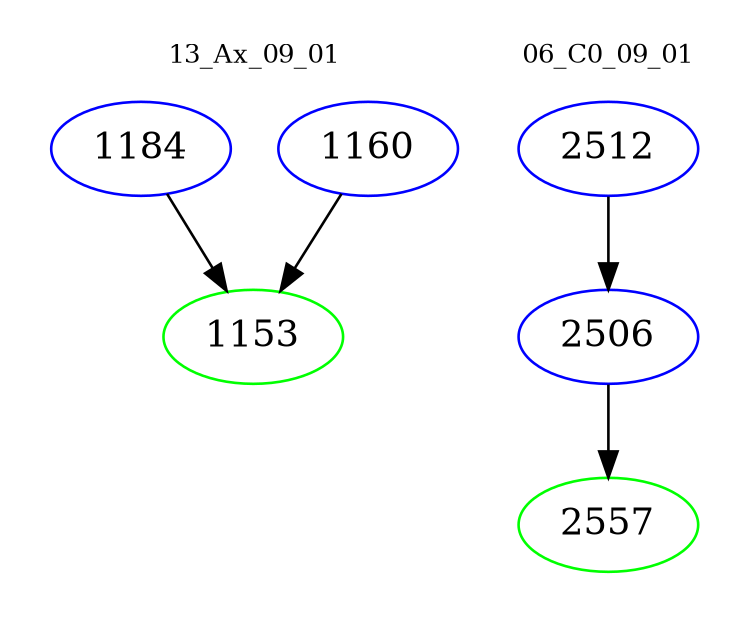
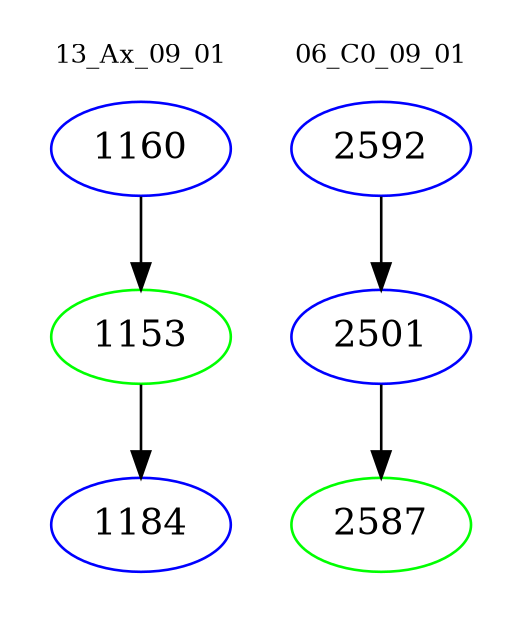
(608, 149) -> (381, 149)
(190, 231) -> (141, 418)
(608, 337) -> (381, 337)
(608, 525) -> (381, 525)
